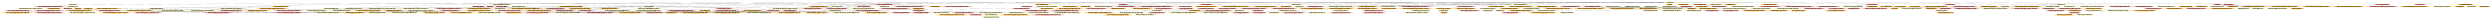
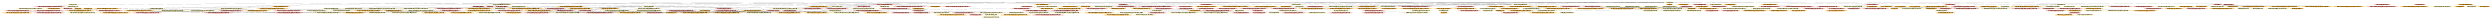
(1500, 11) -> (1500, 11)
